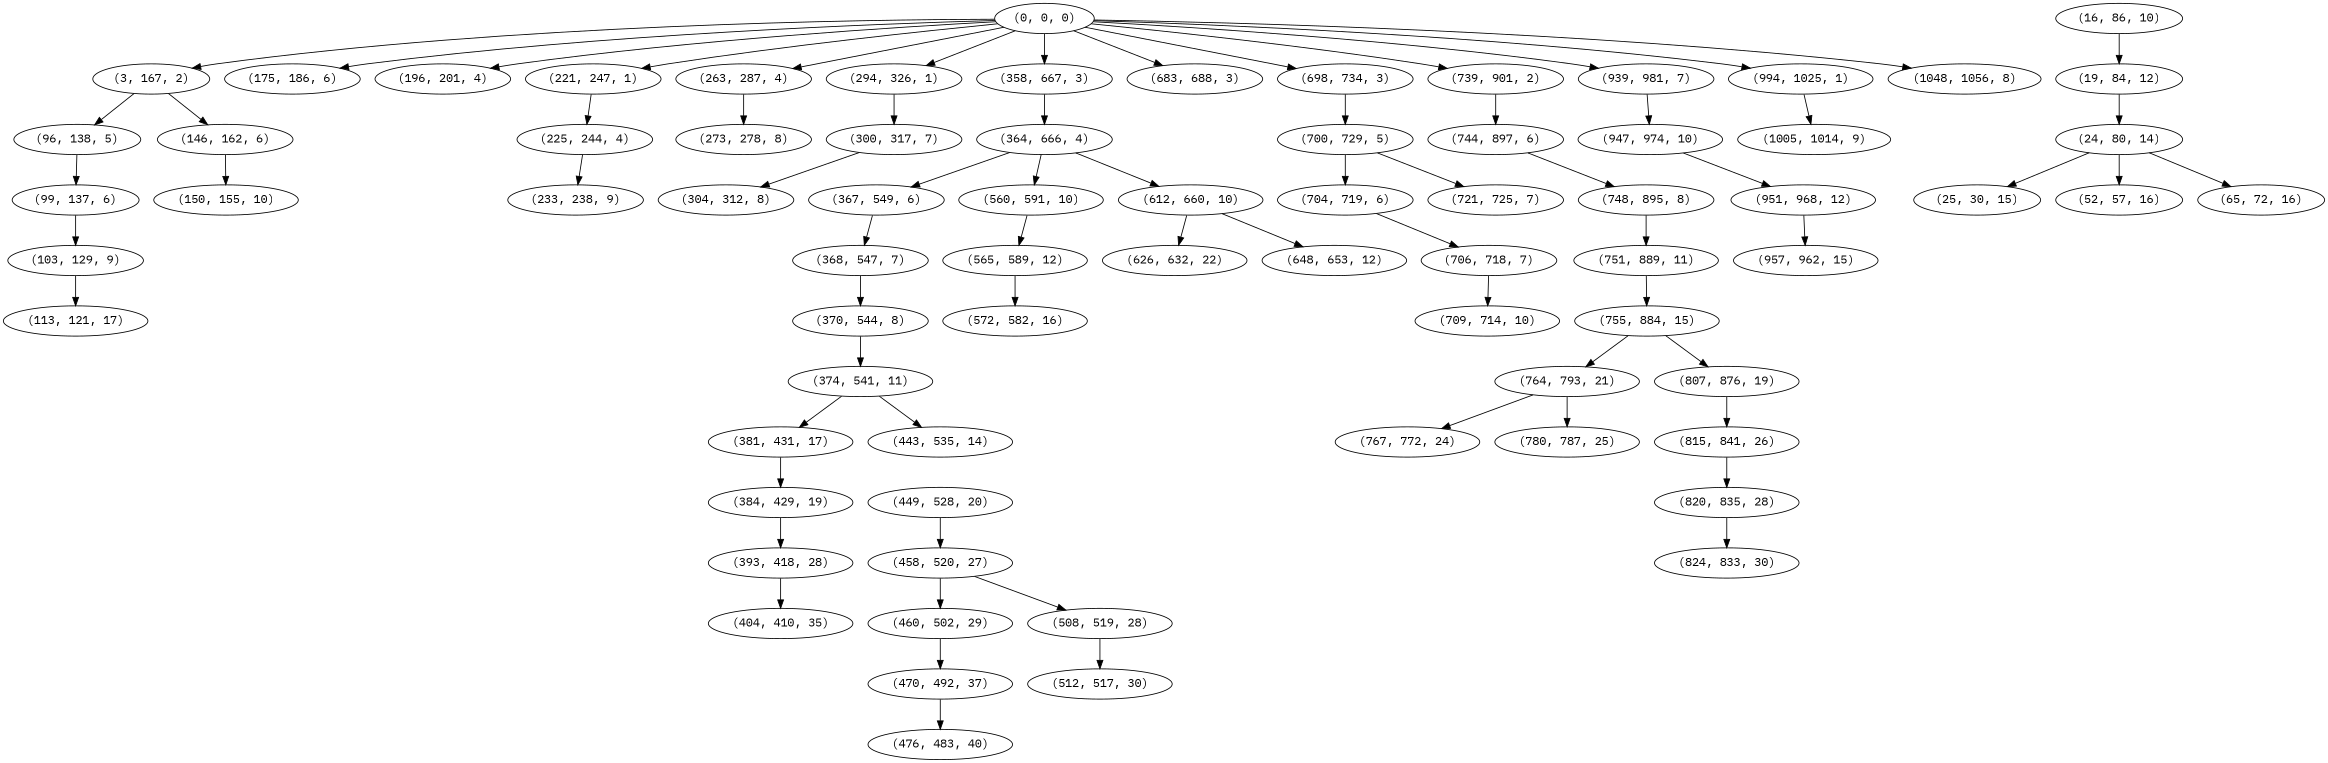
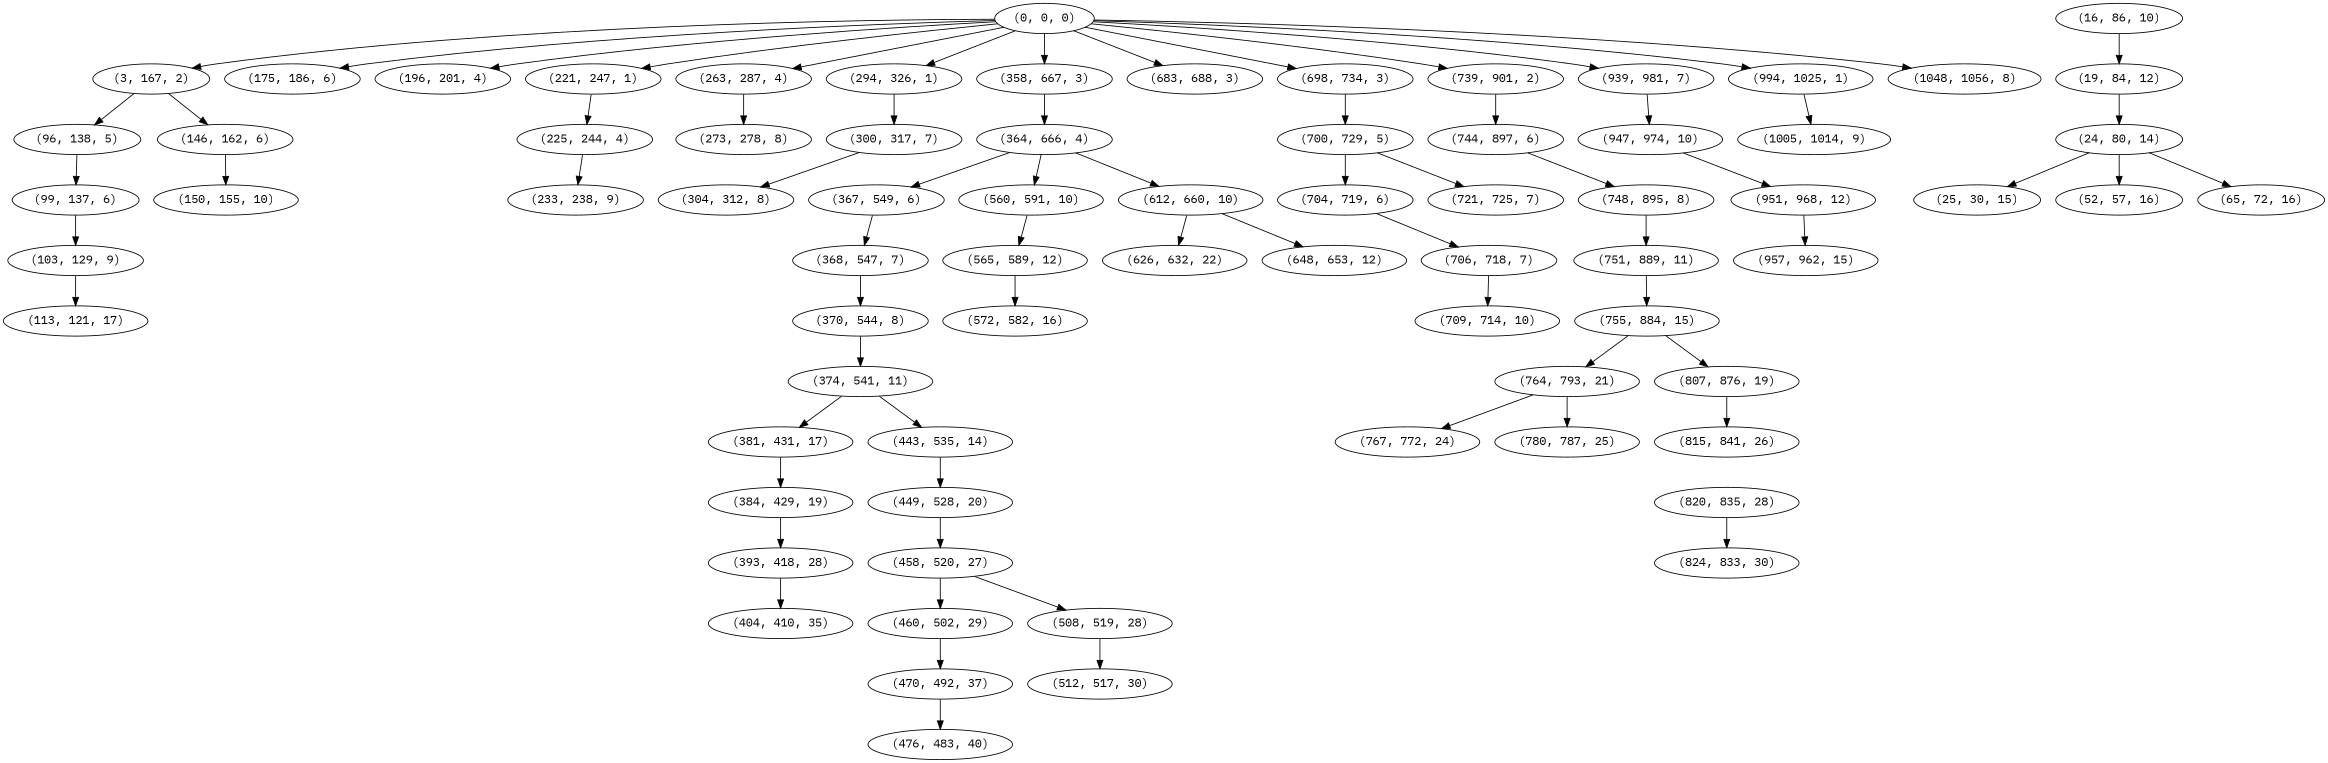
none -> (940, 468)
(1727, 468) -> none
